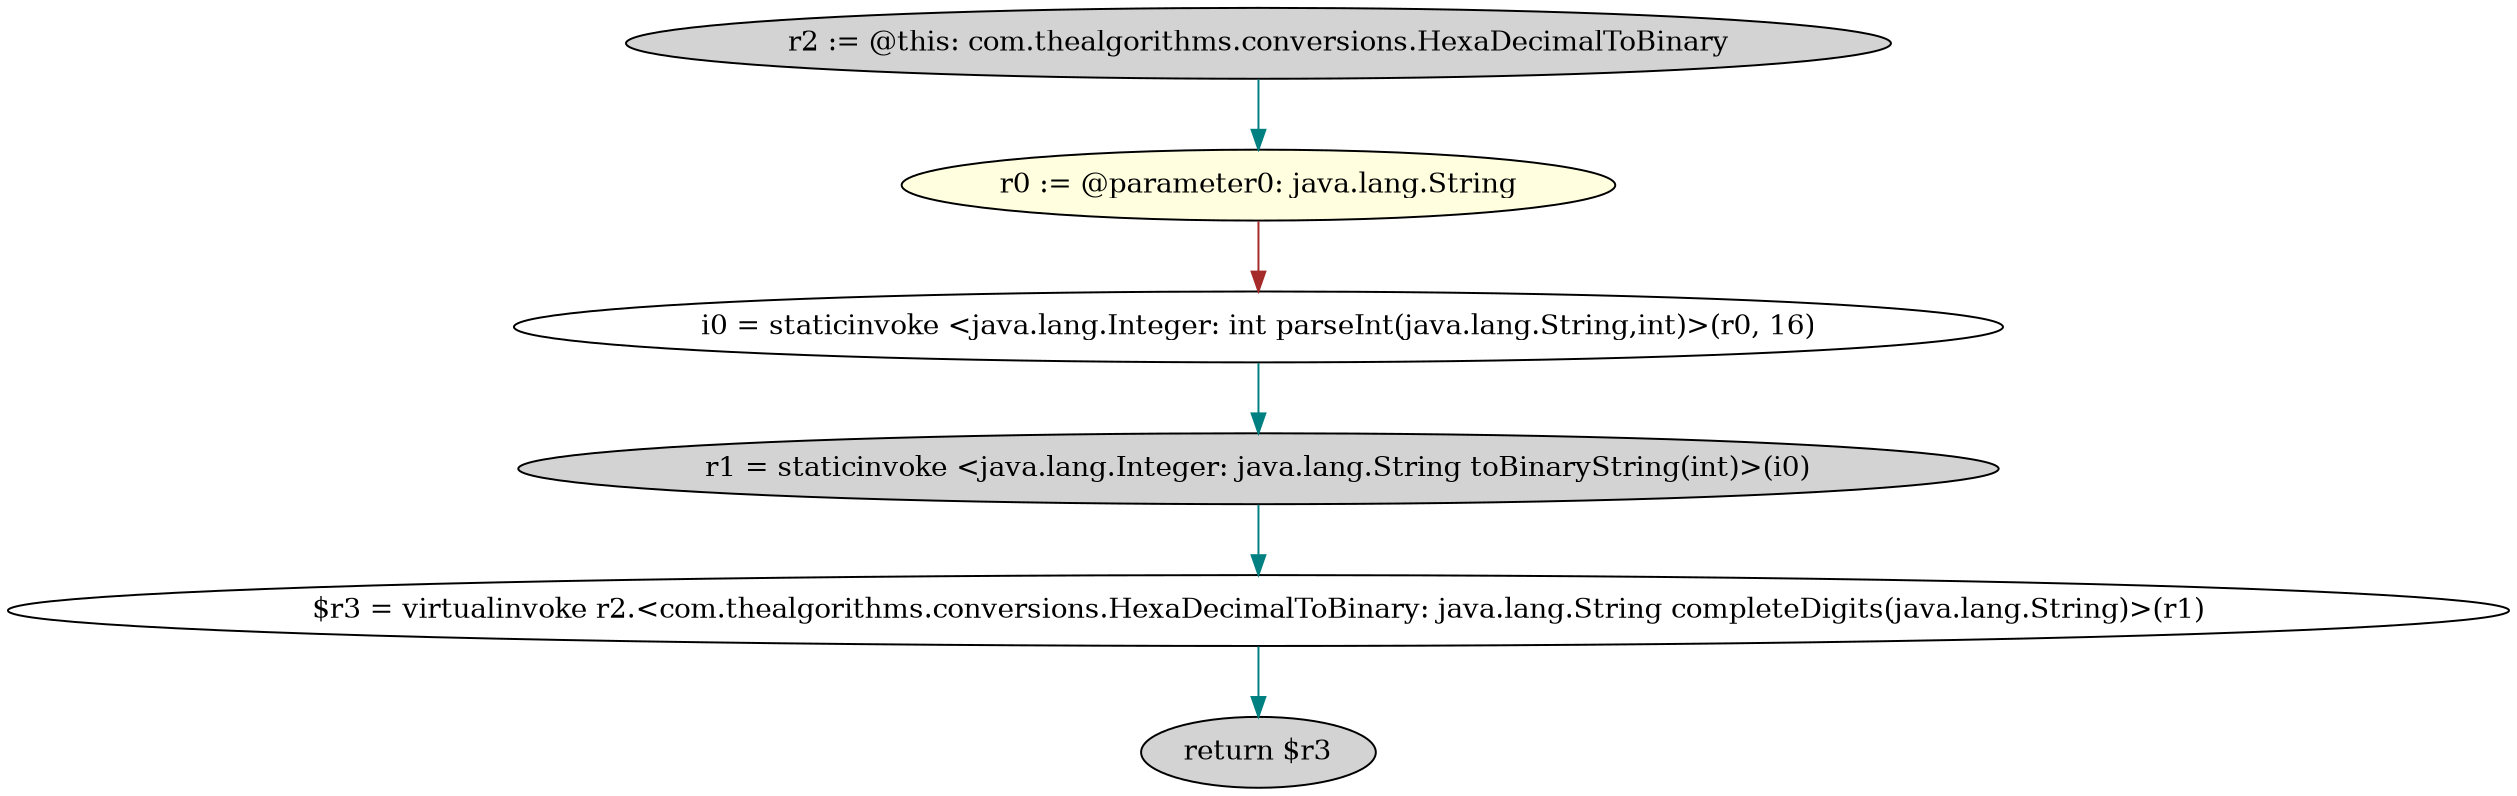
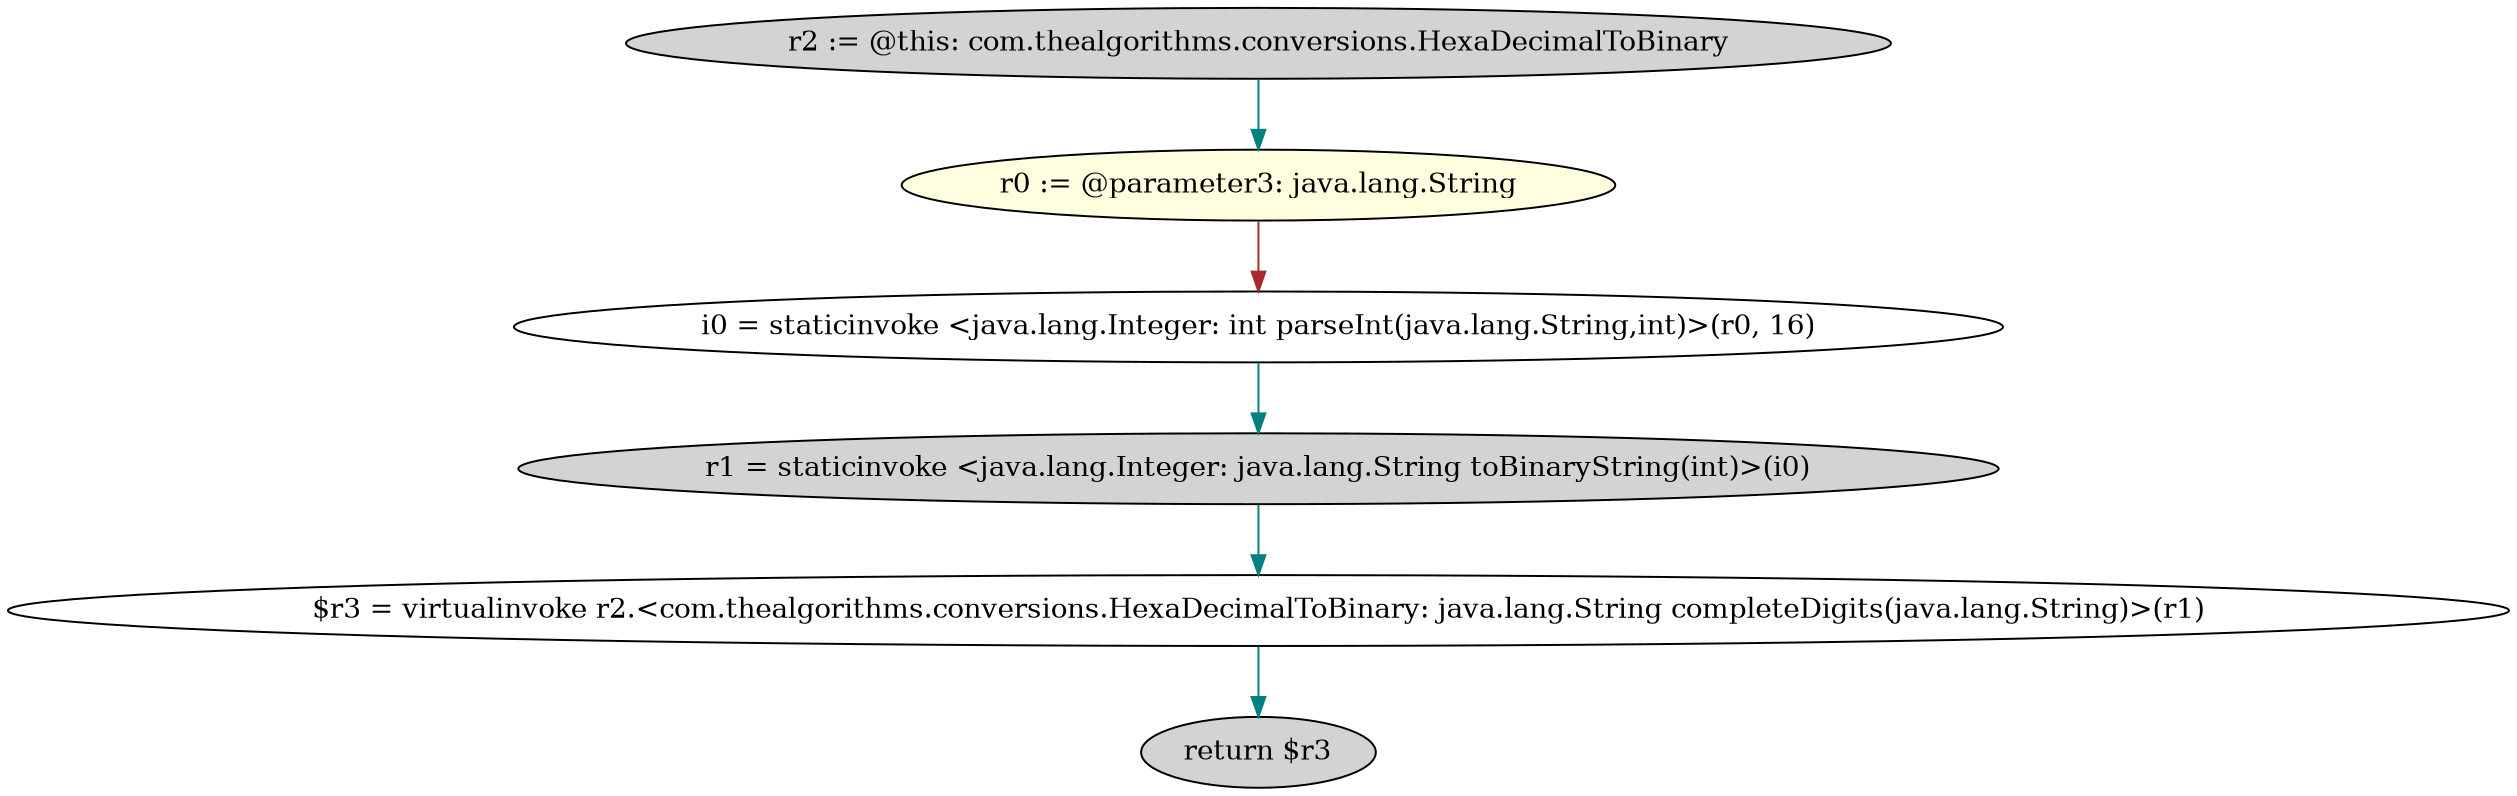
(1258, 185) -> (1258, 185)
